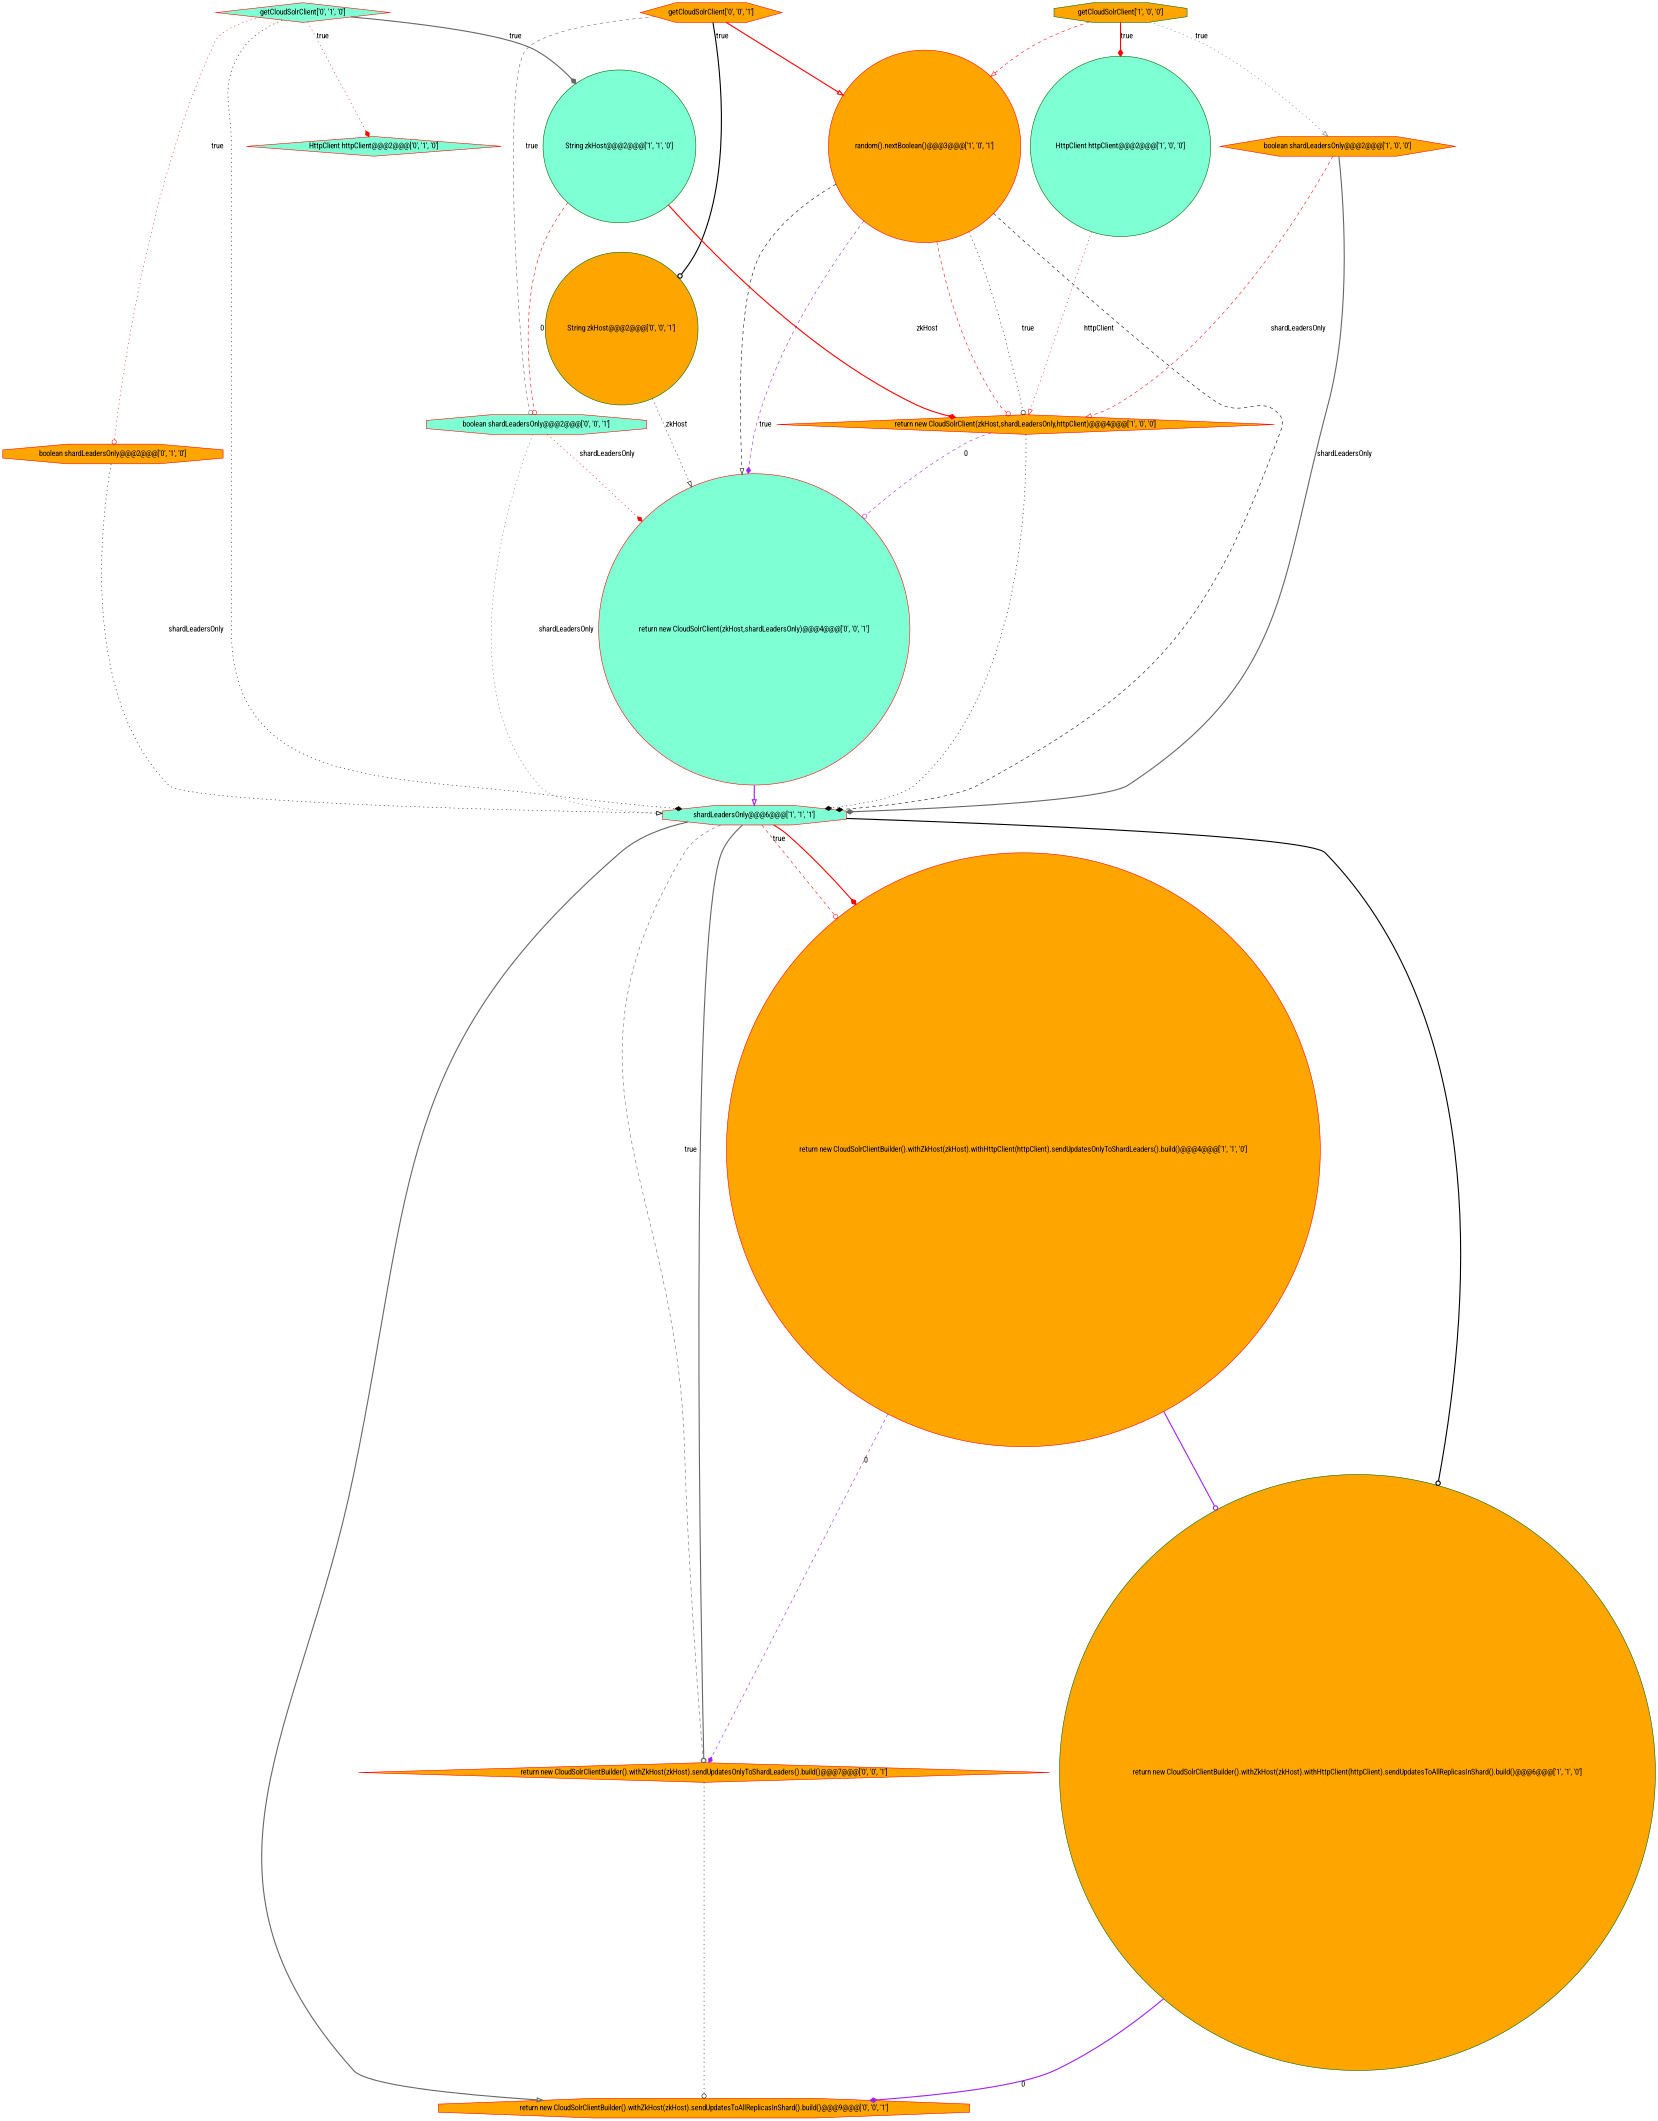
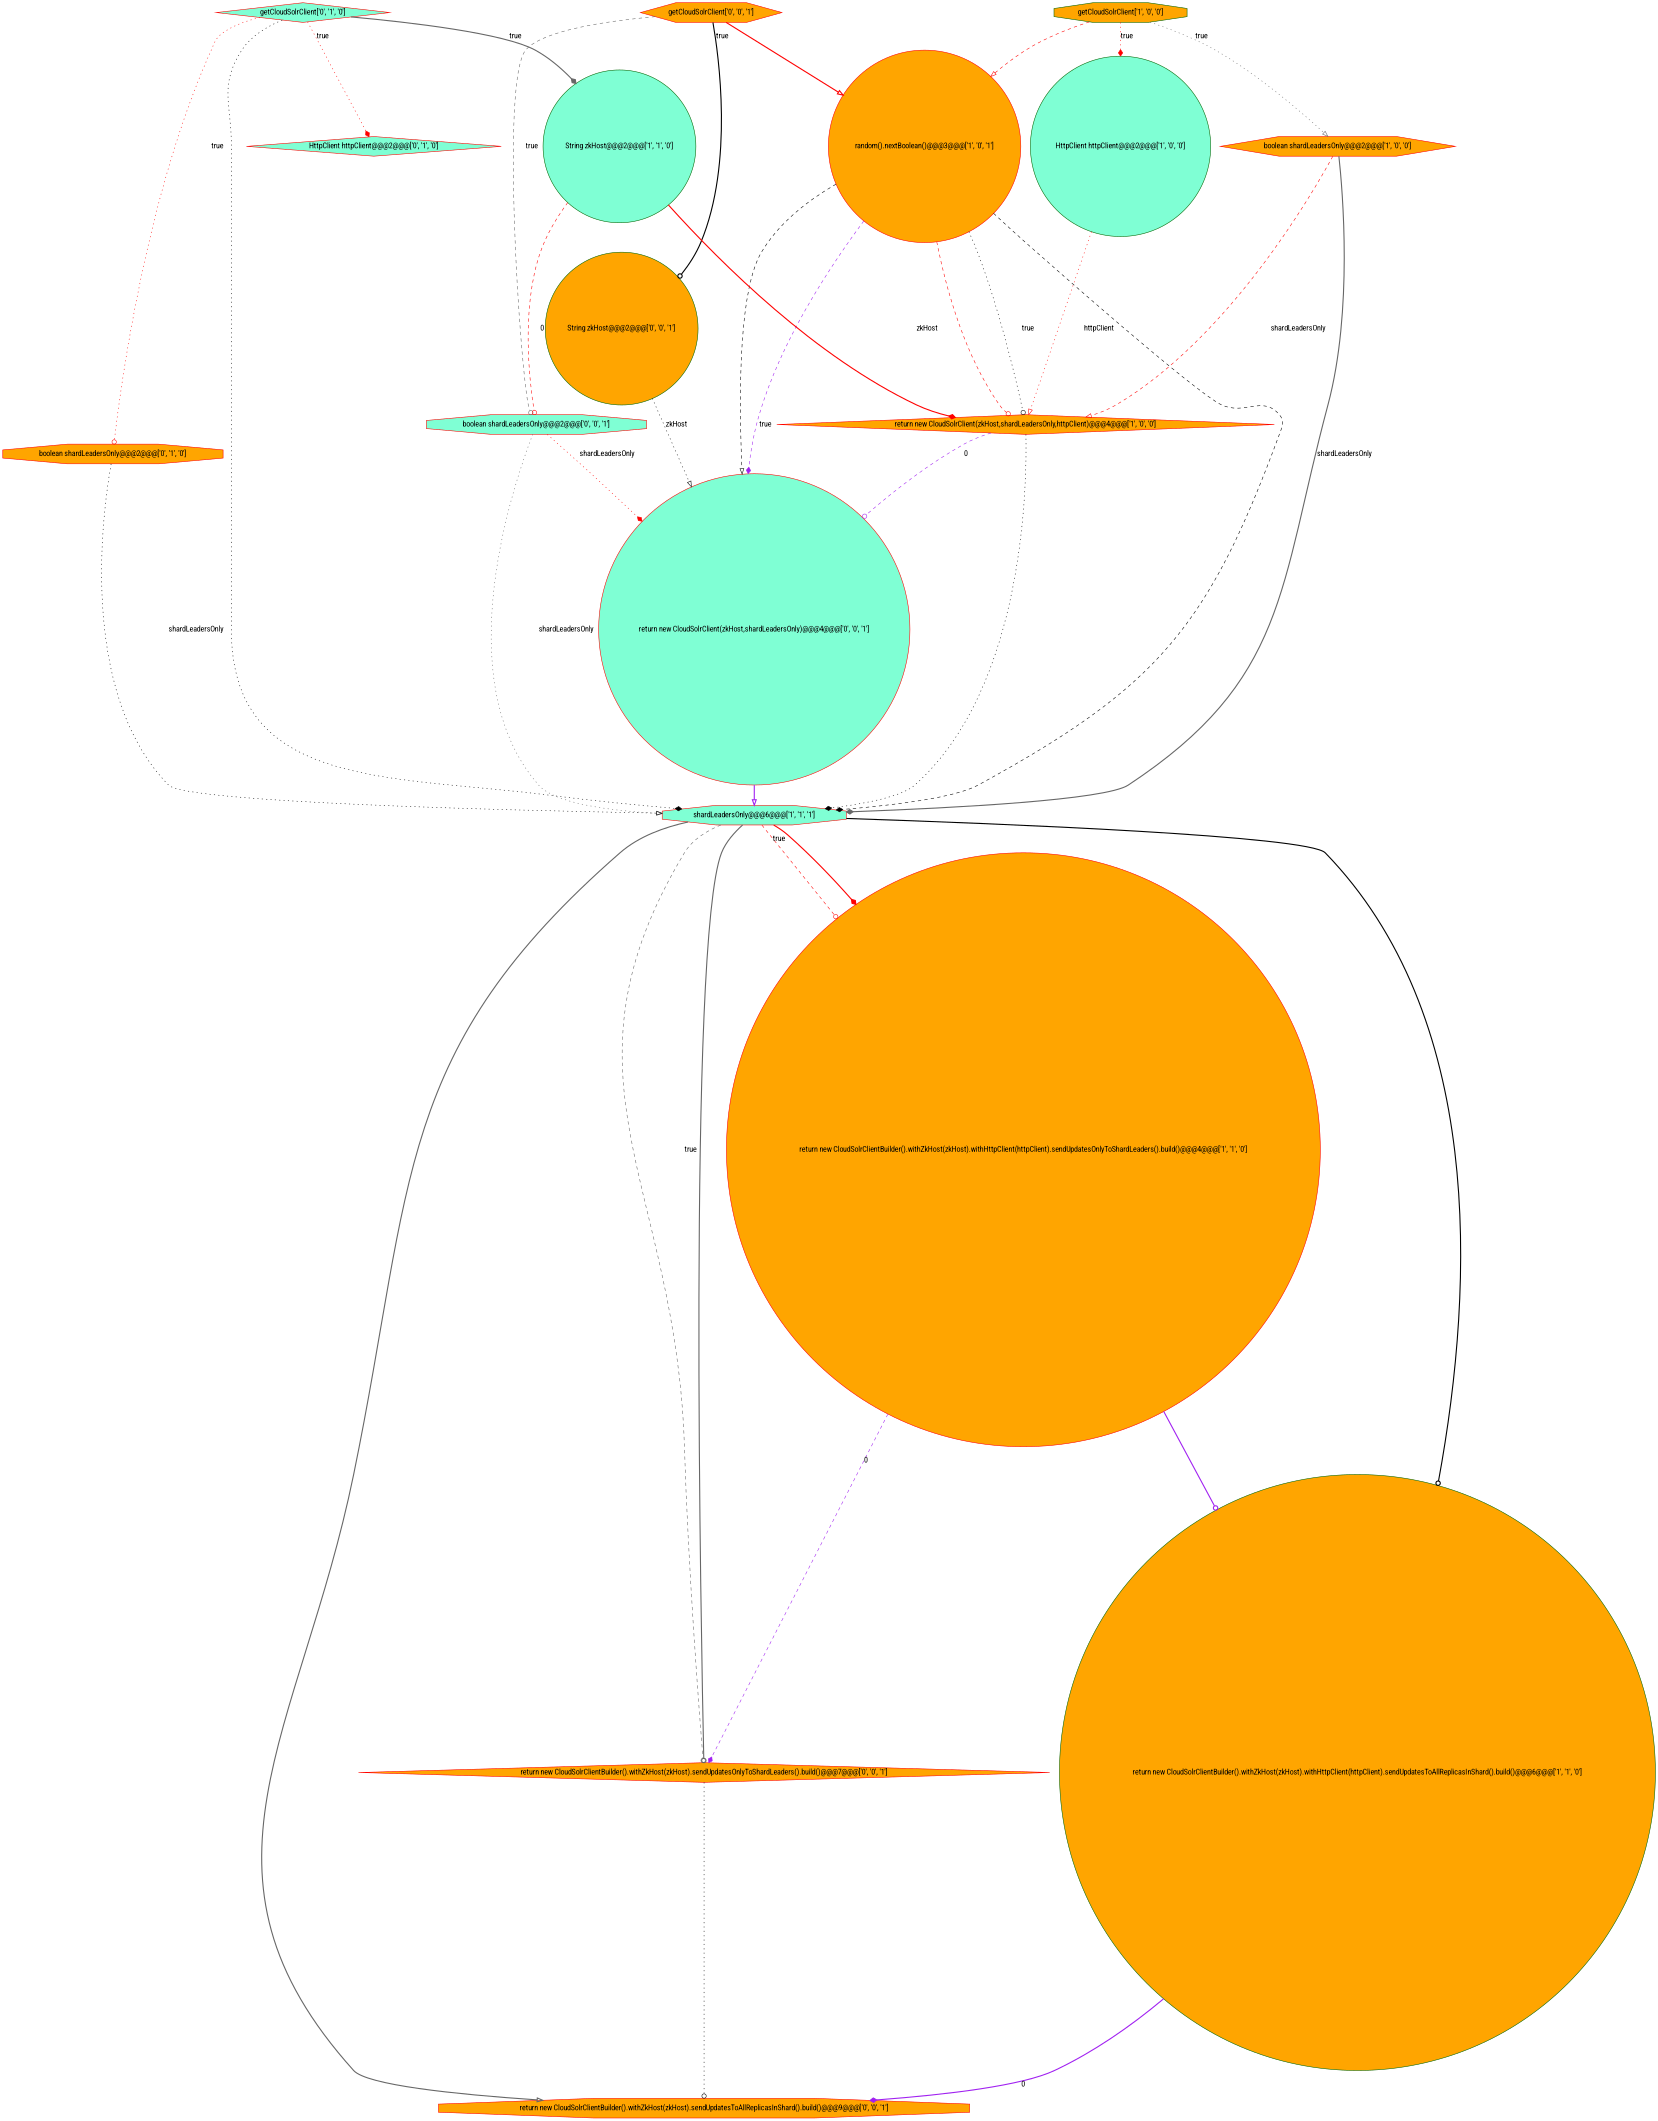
(1121, 36) -> (1121, 36)
